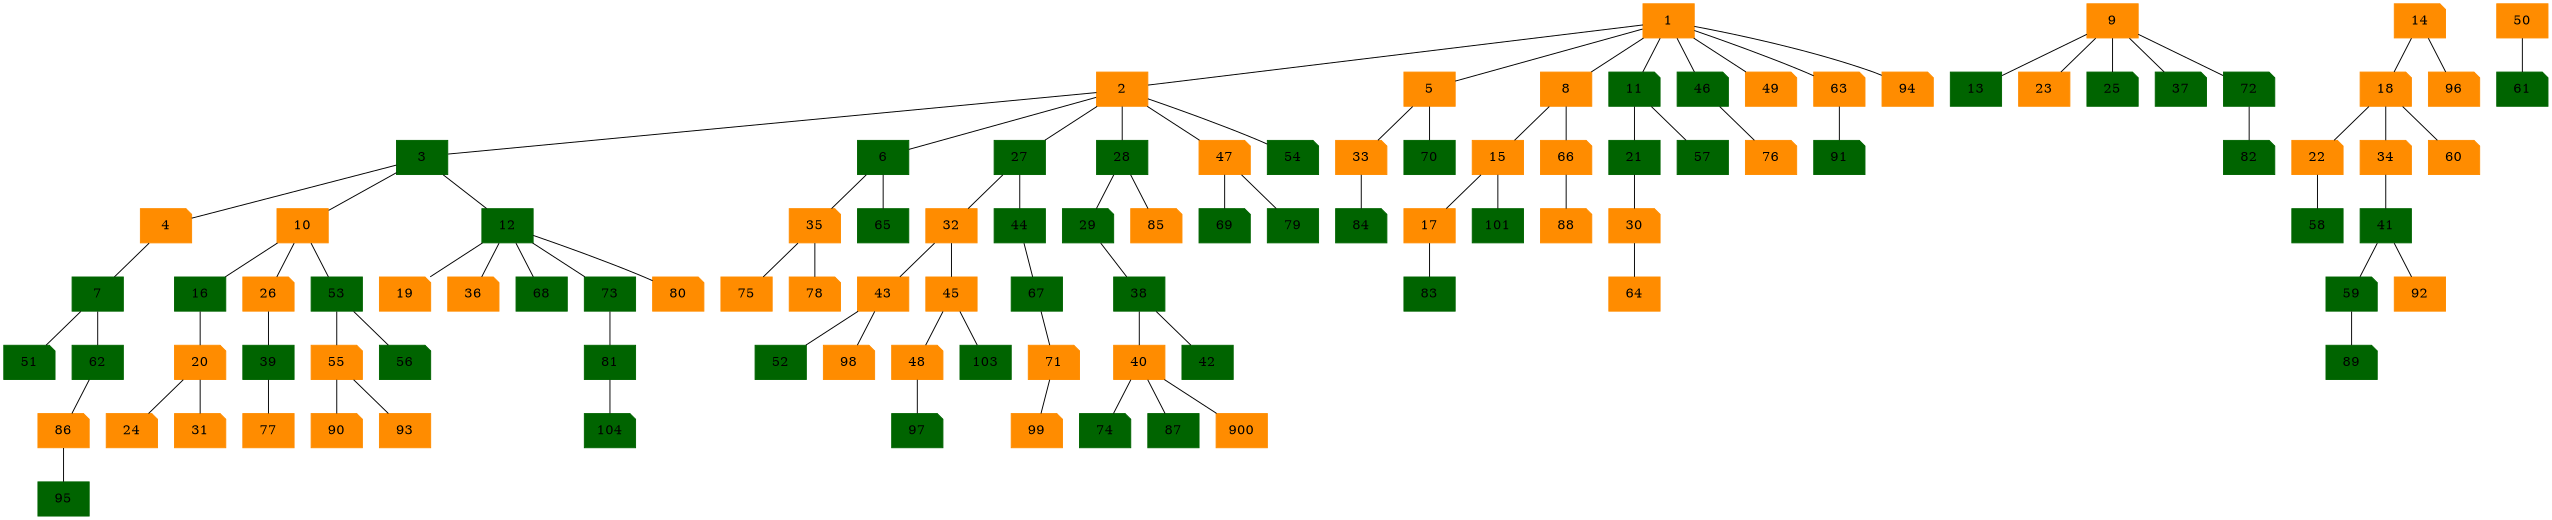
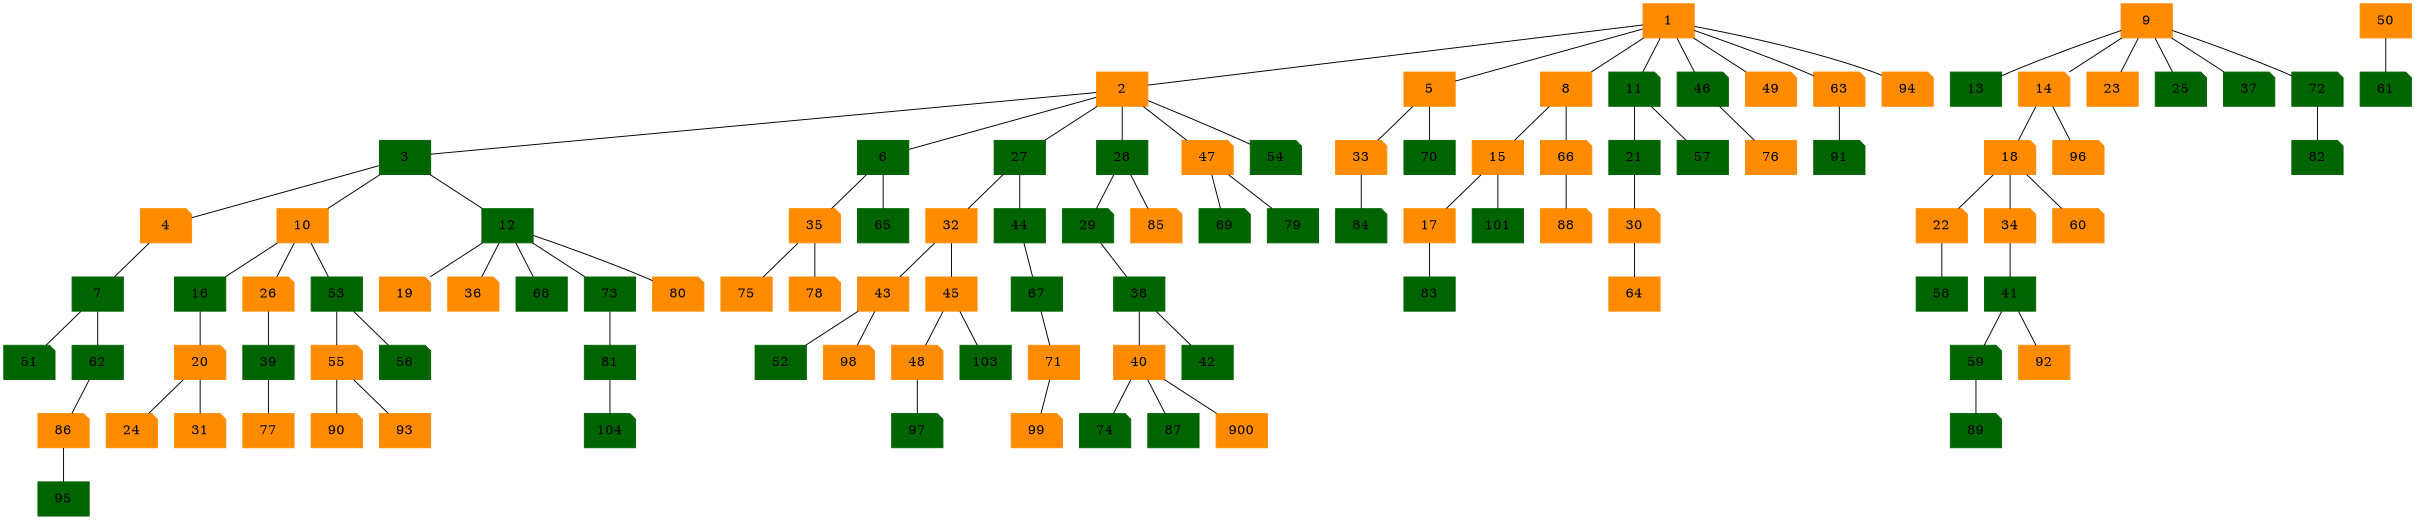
none -> (2096, 55)
(1771, 157) -> (1771, 157)
(1054, 362) -> (1054, 362)
